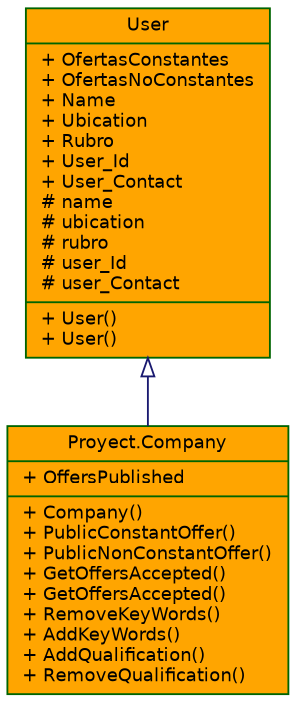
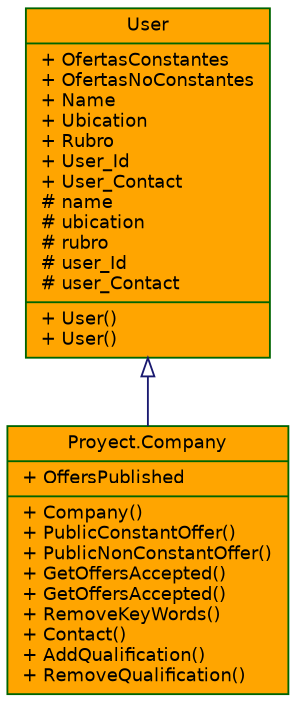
(102, 635) -> (75, 635)
